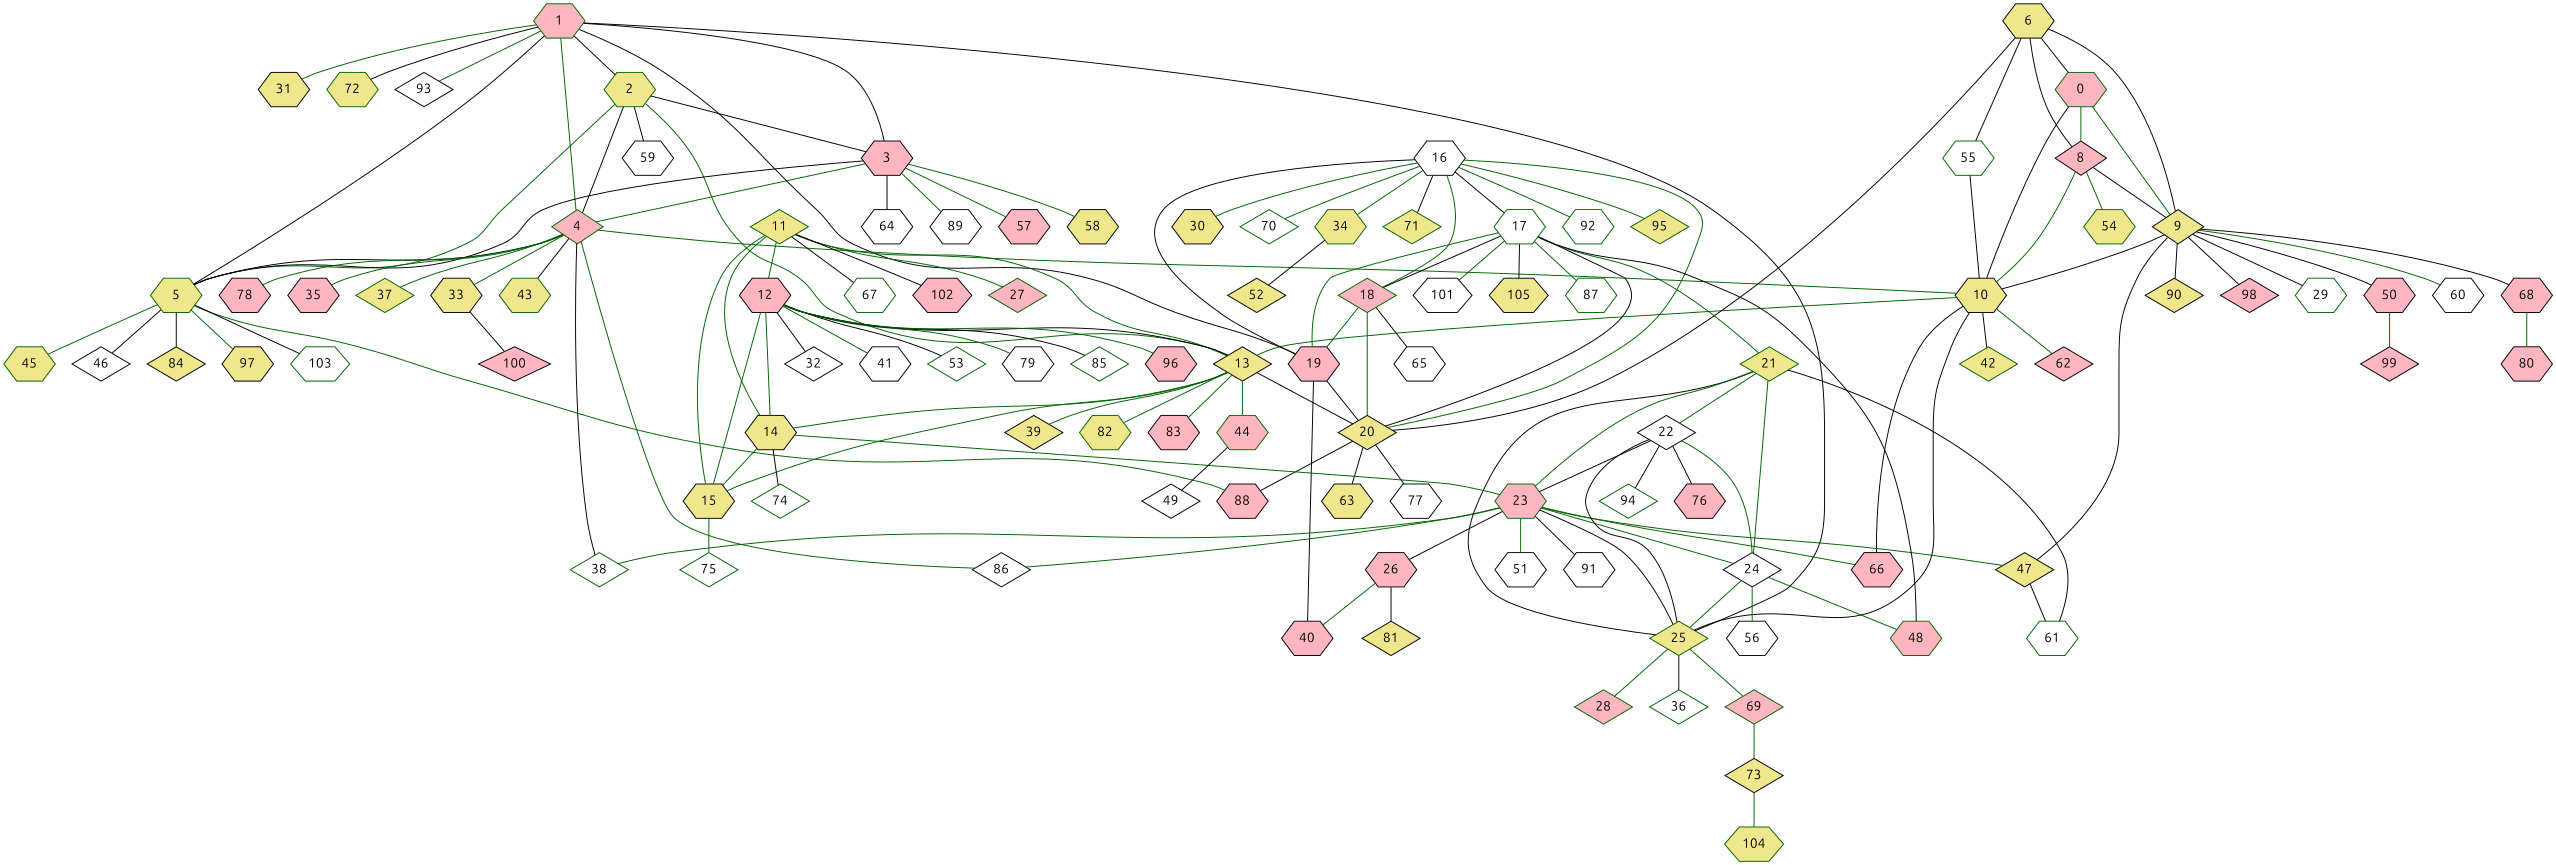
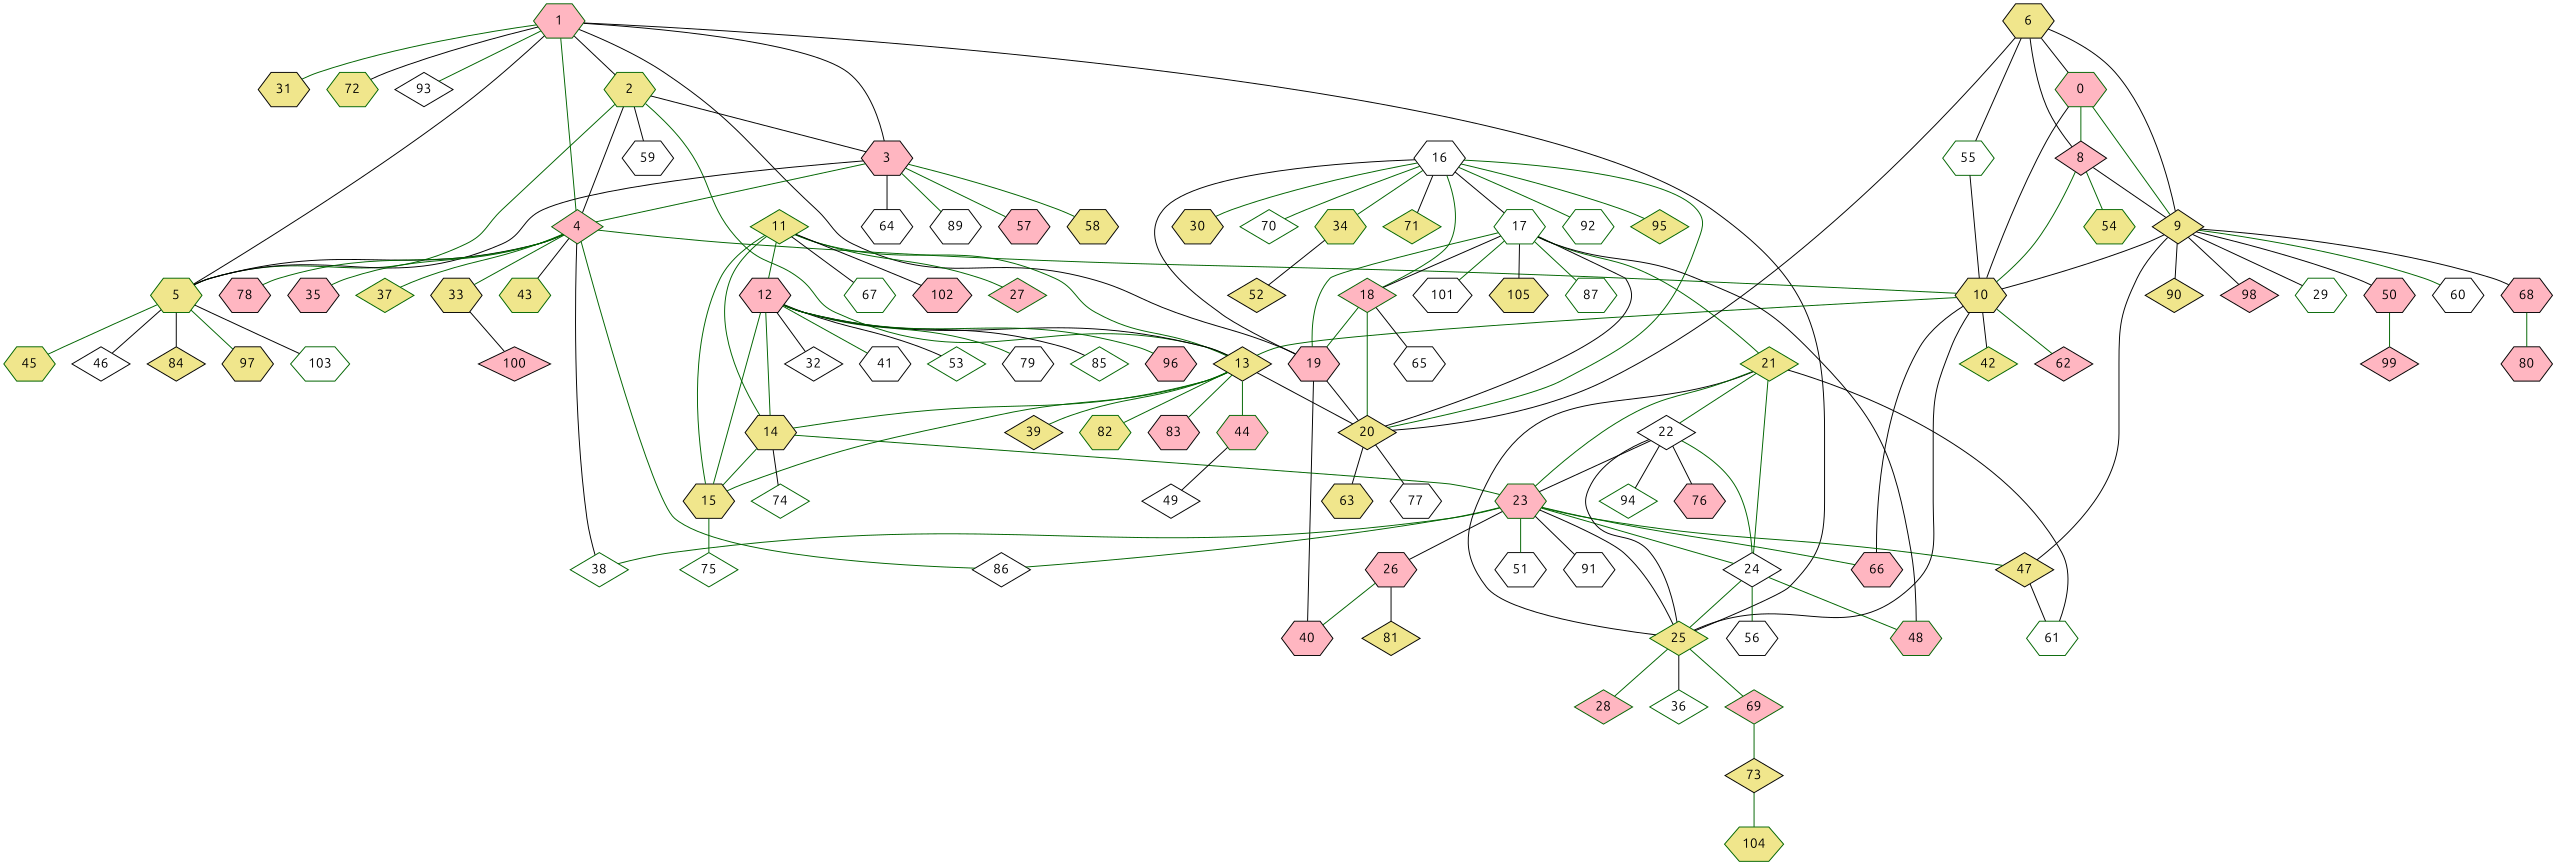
(1242, 501) -> none
